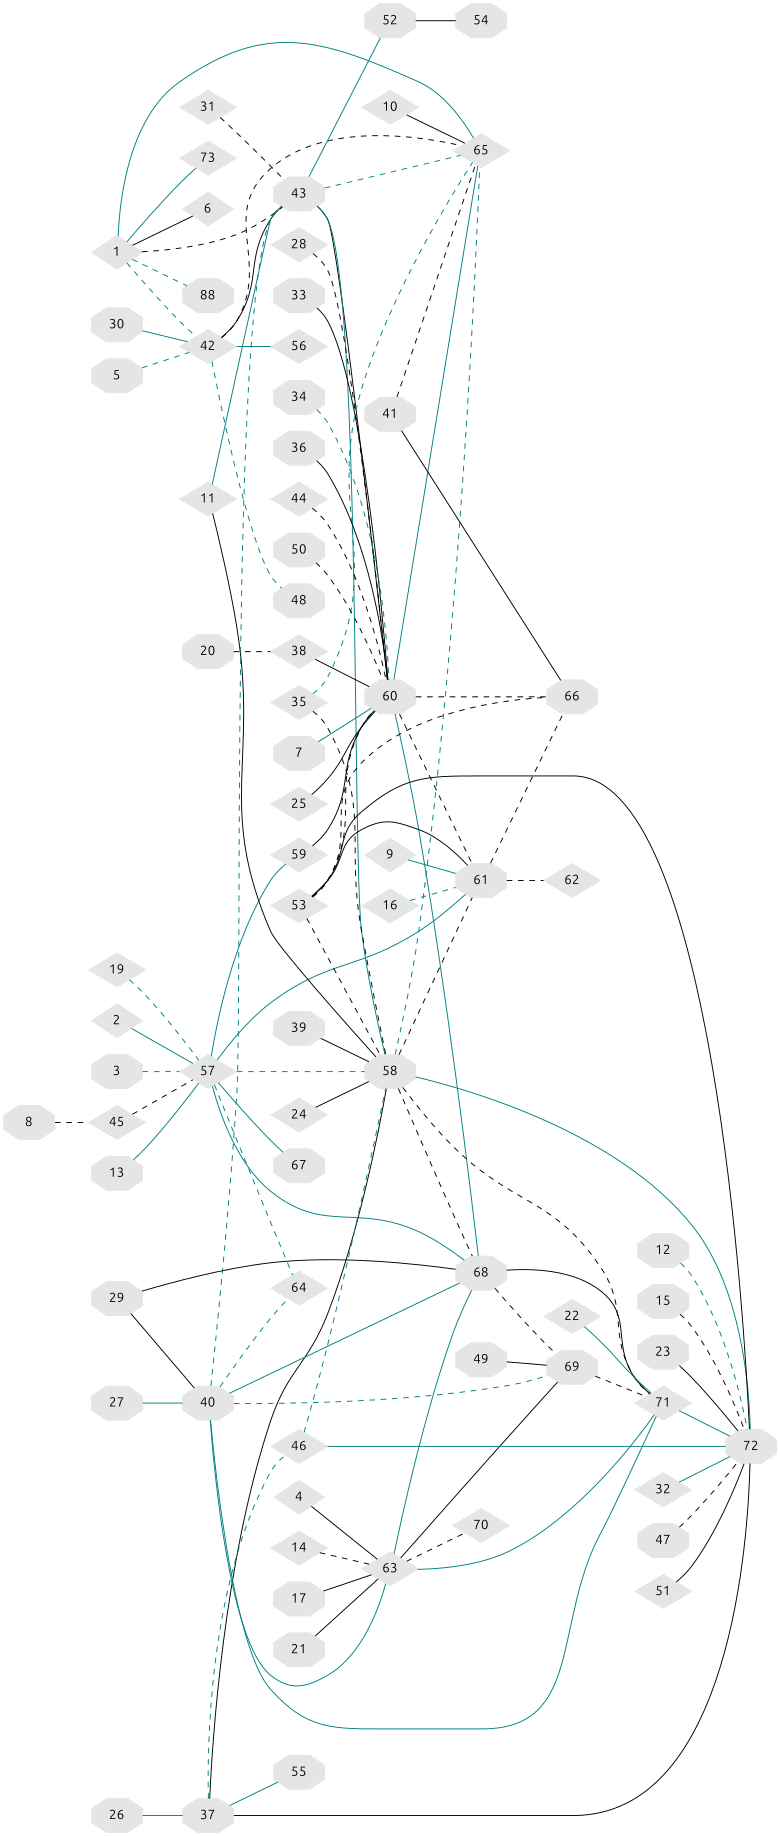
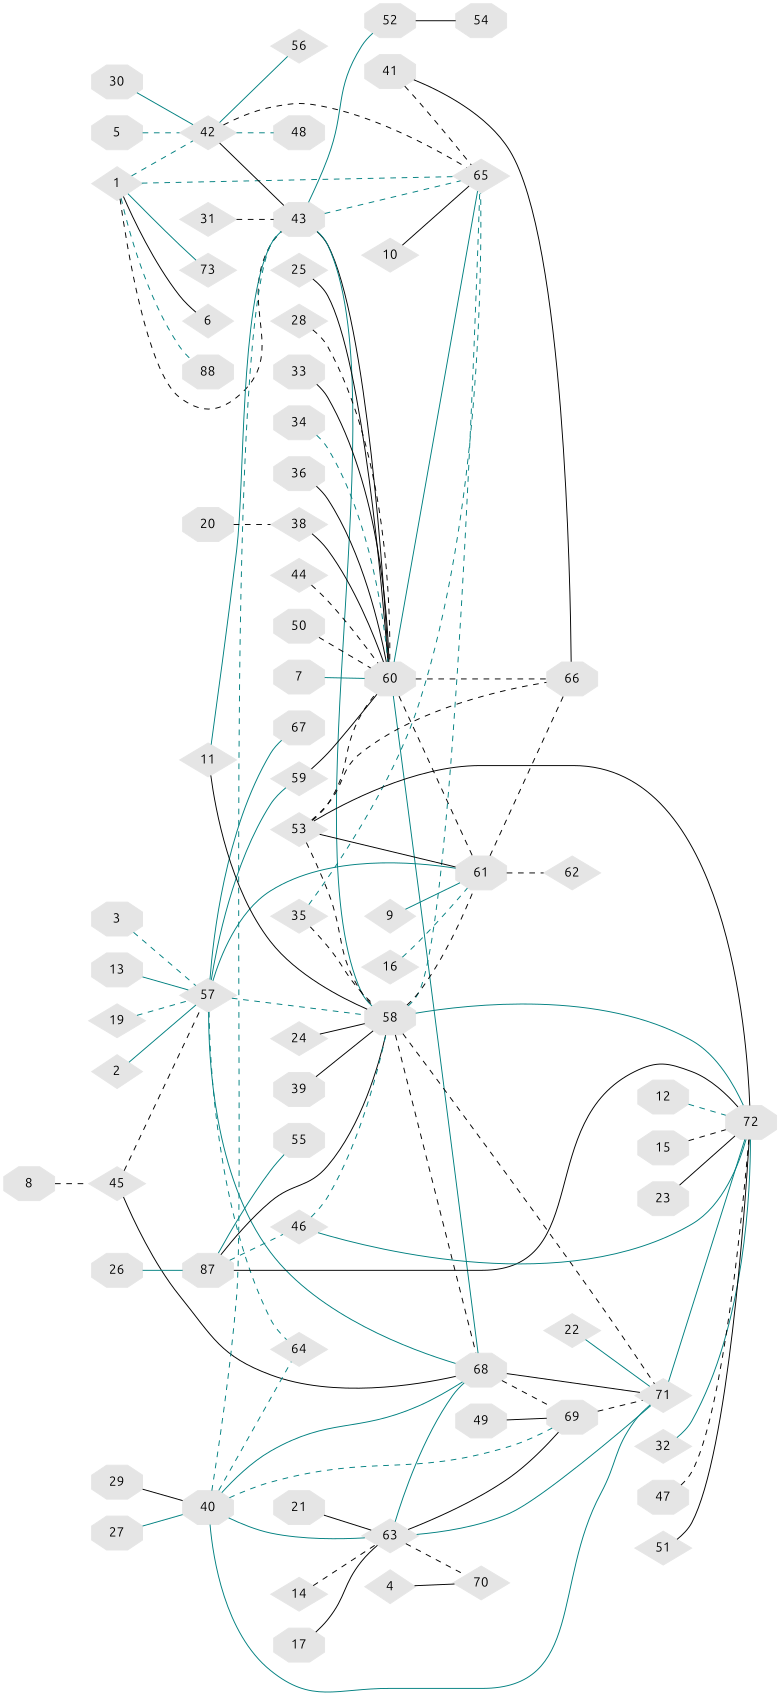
(253, 47) -> (298, 180)
(297, 1261) -> (248, 1365)
(344, 1533) -> (434, 1585)
(208, 1816) -> (208, 1270)
